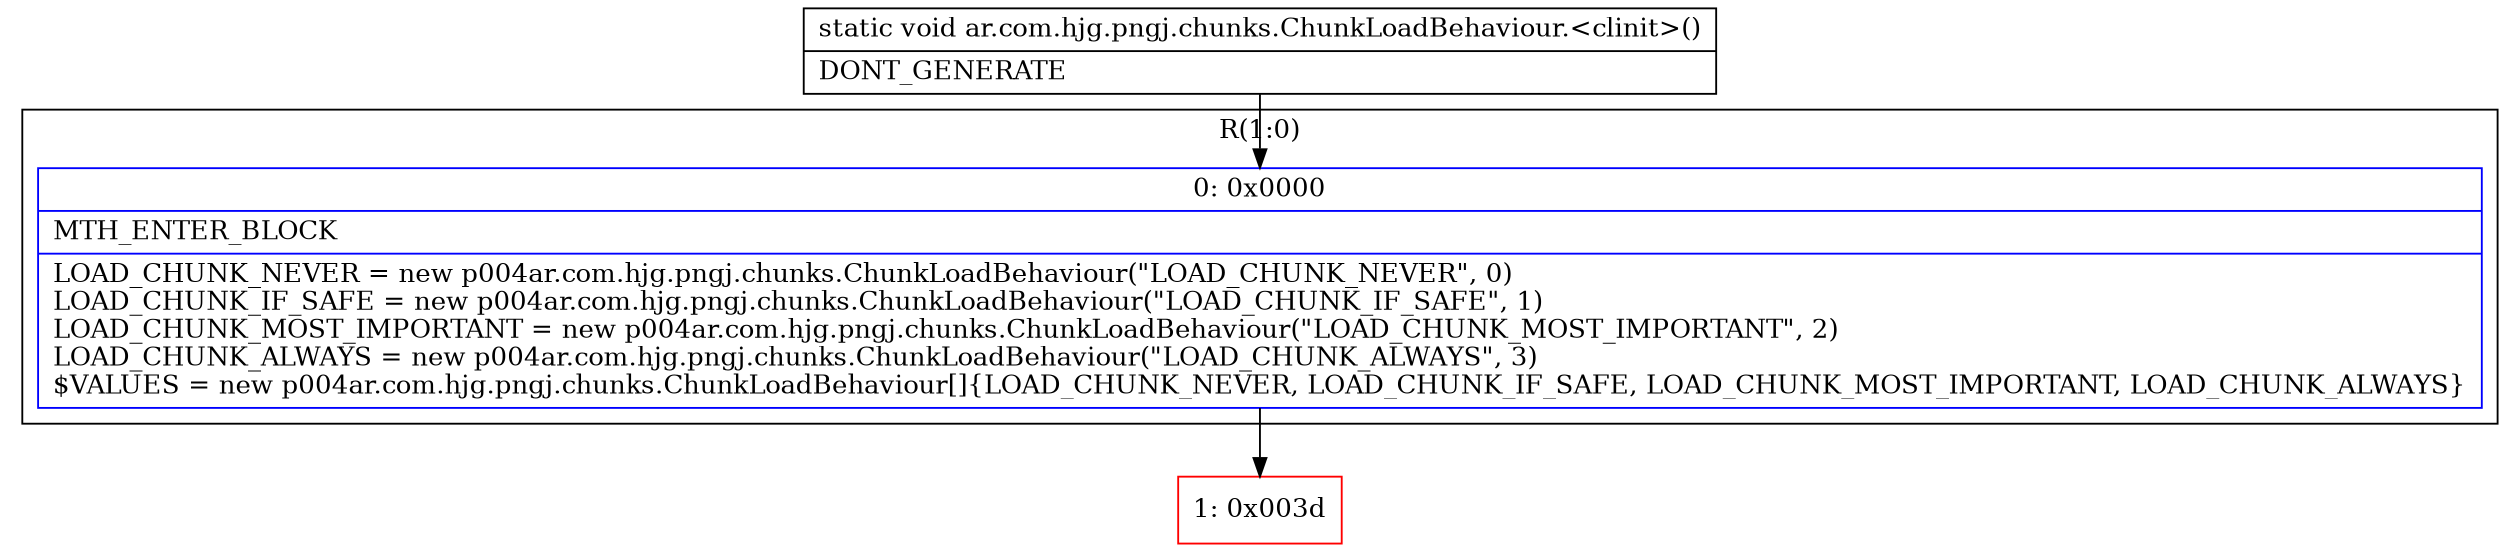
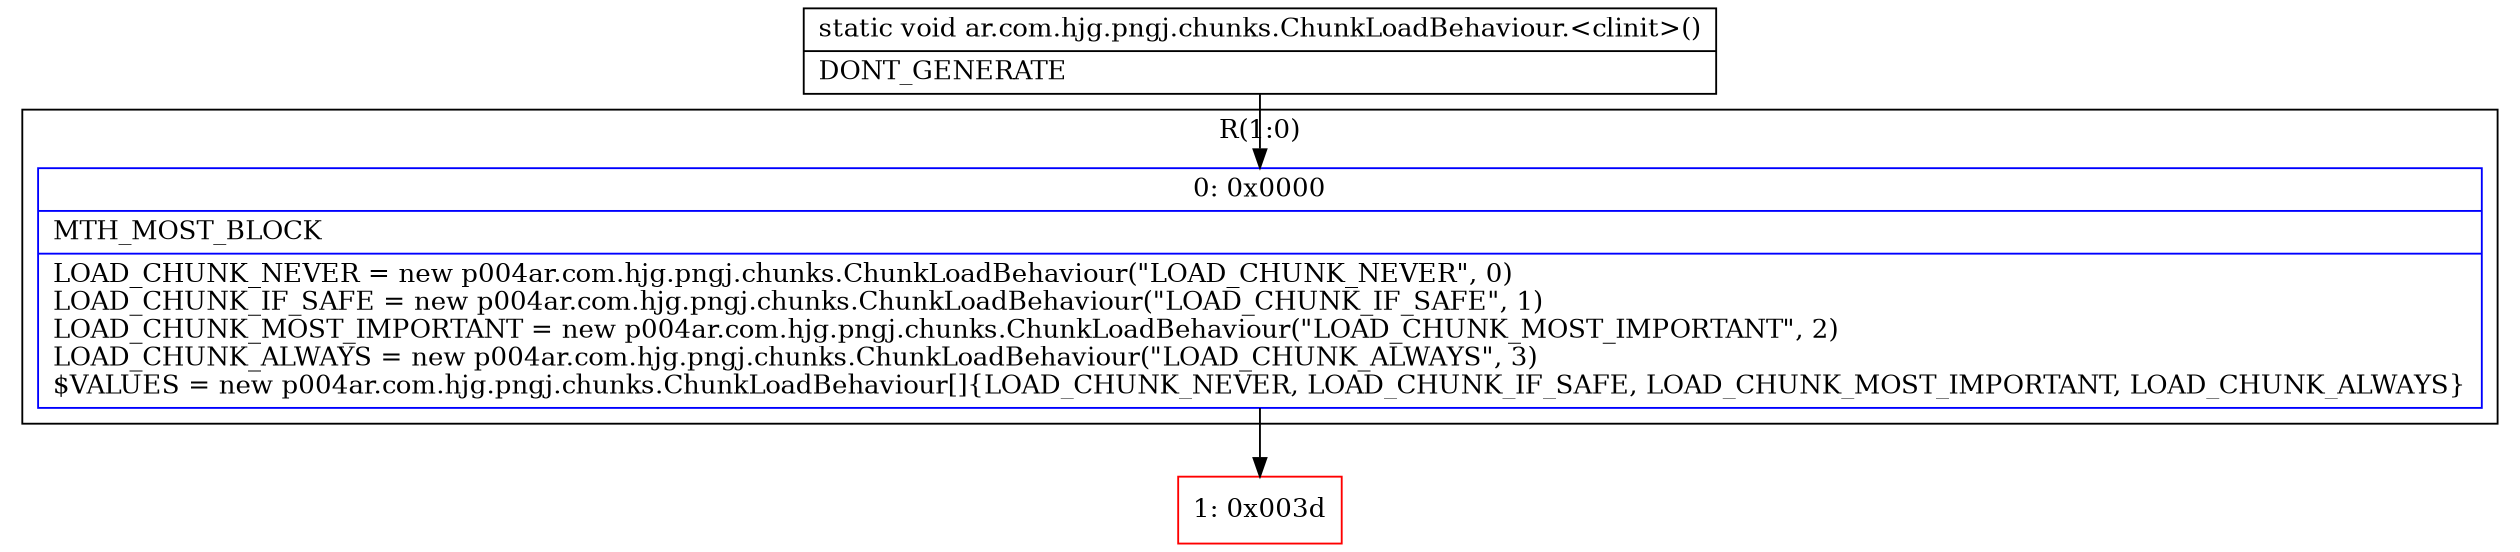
(196, 231) -> (188, 231)
